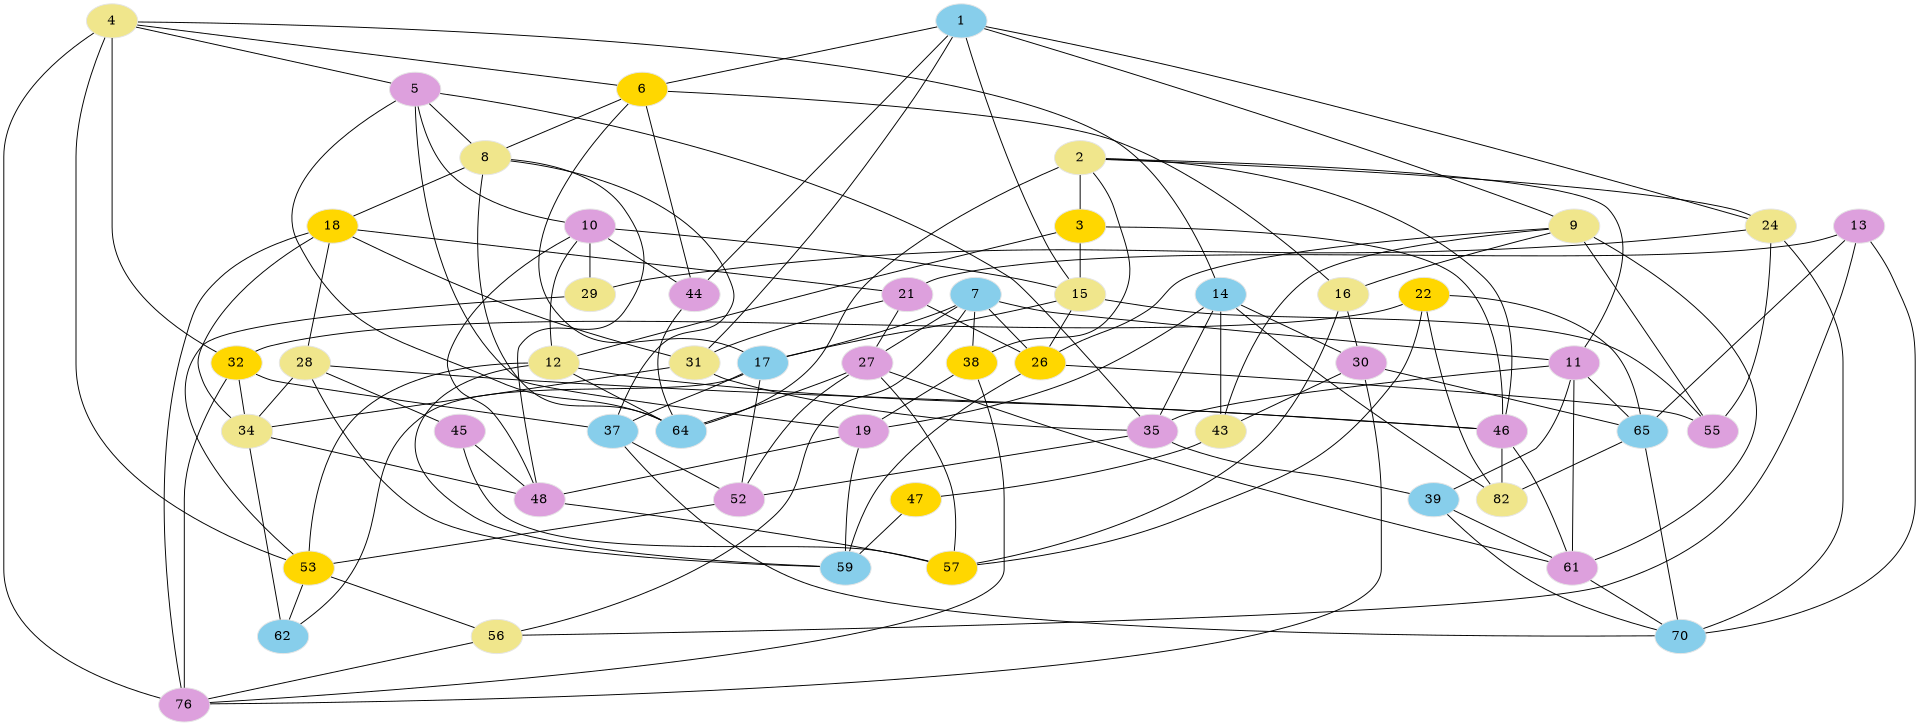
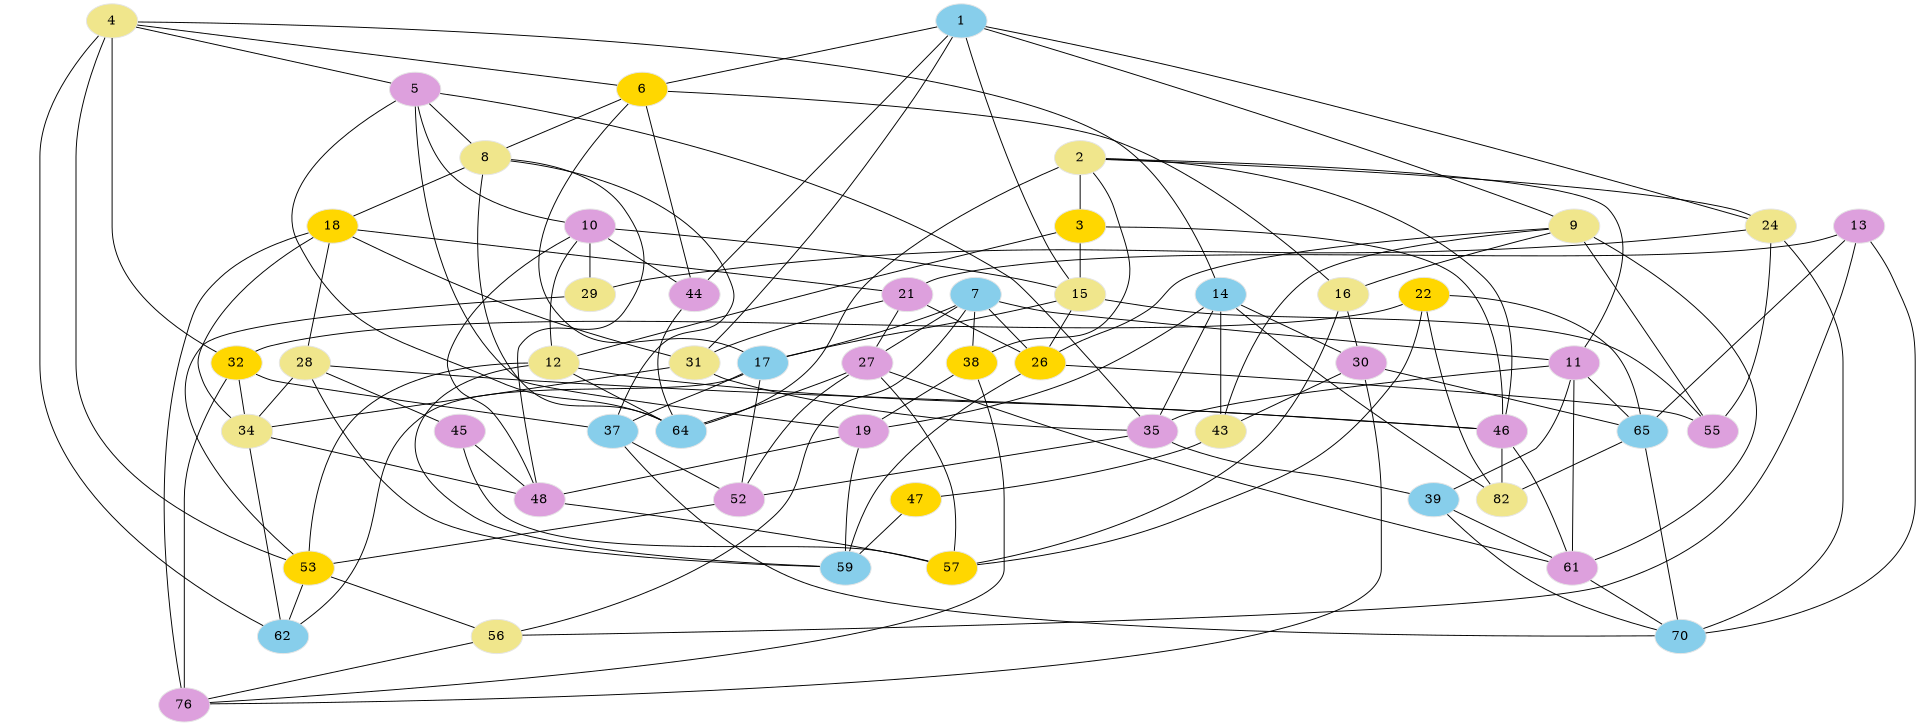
(4, 392) -> (41, 372)
